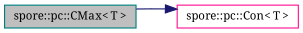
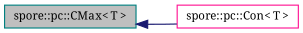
(151, 9) -> (162, 24)
